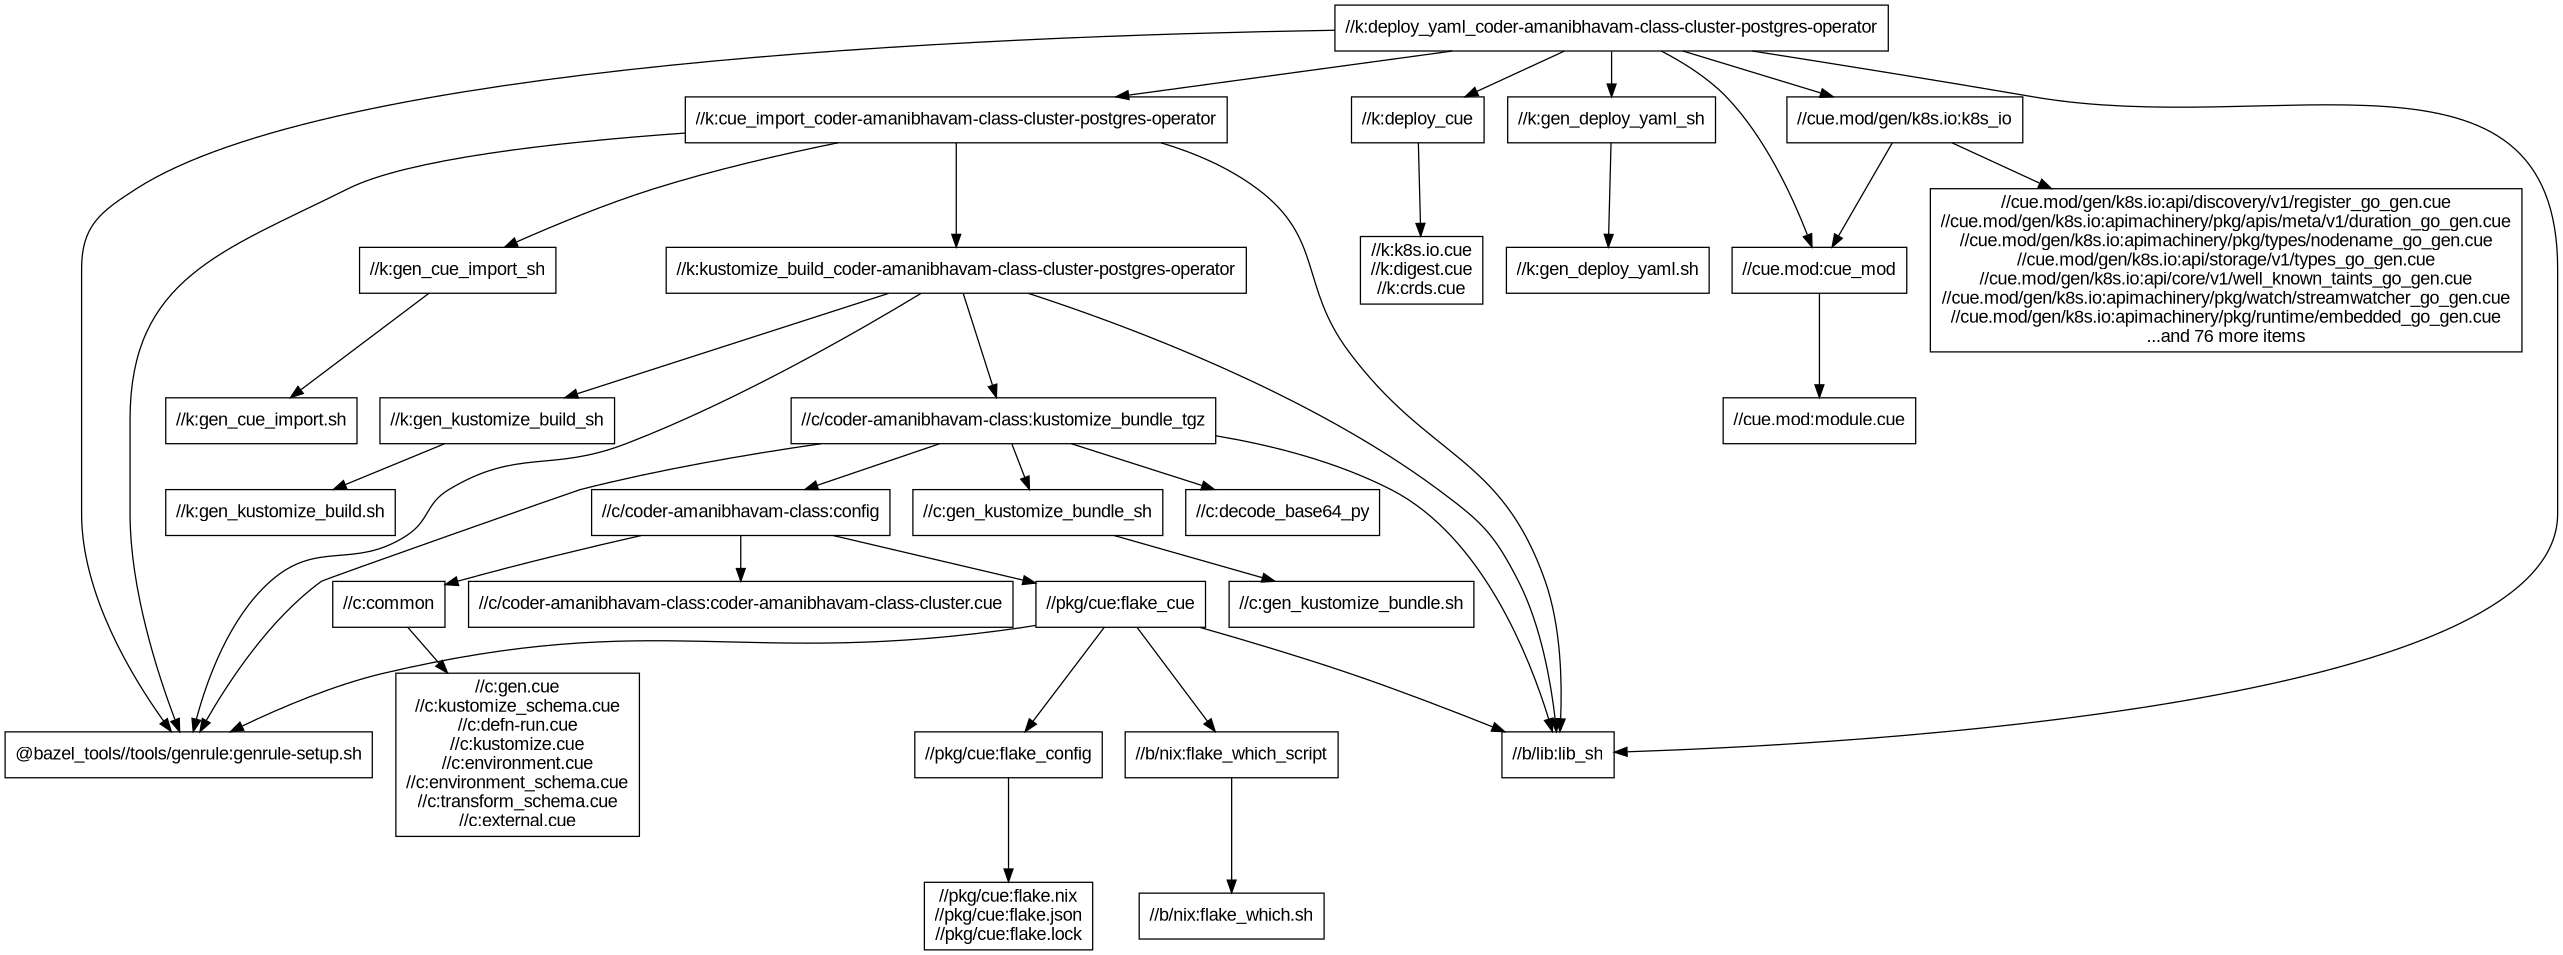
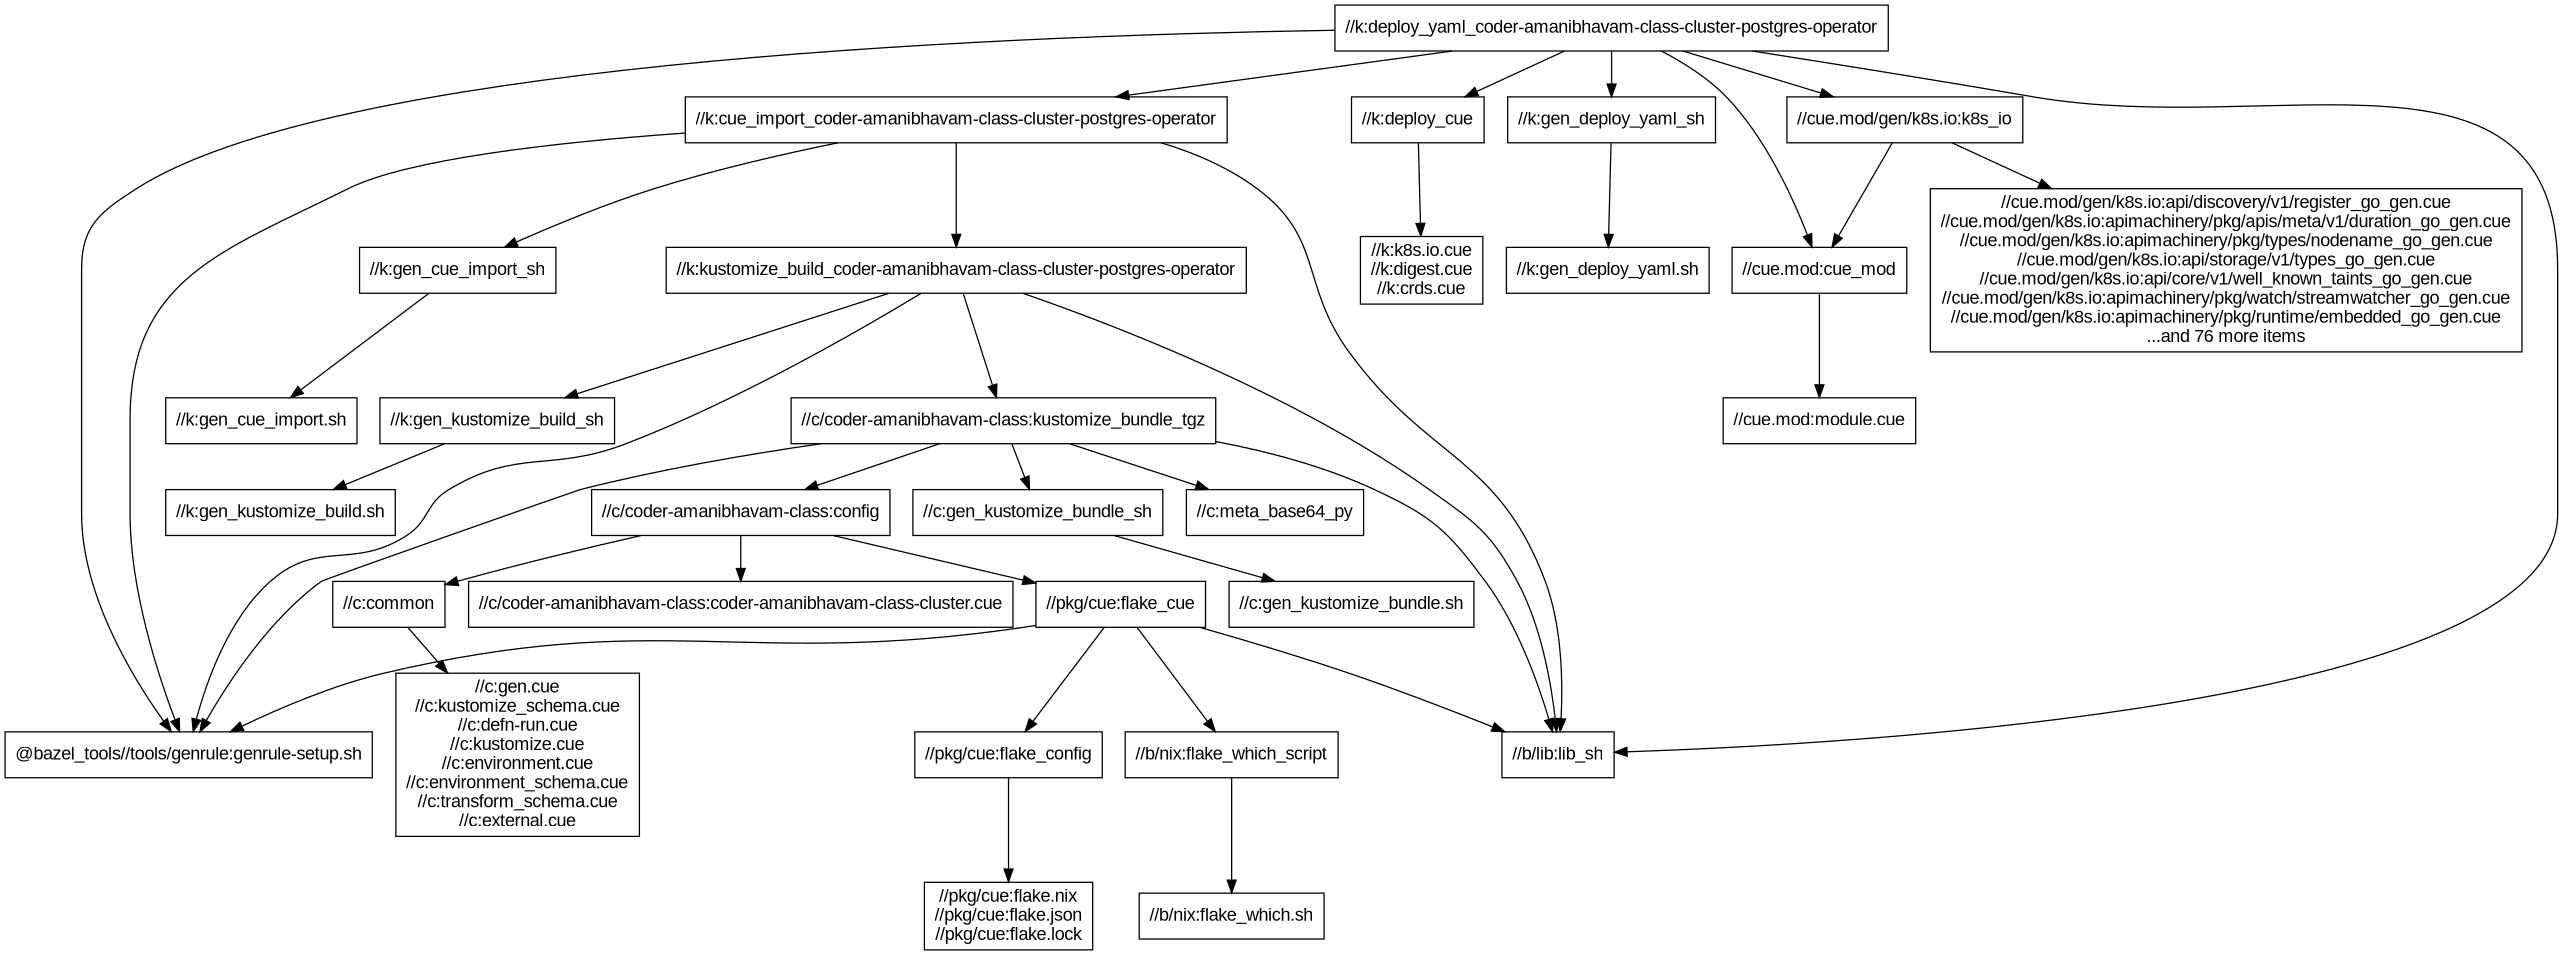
(1283, 513) -> (1275, 513)
